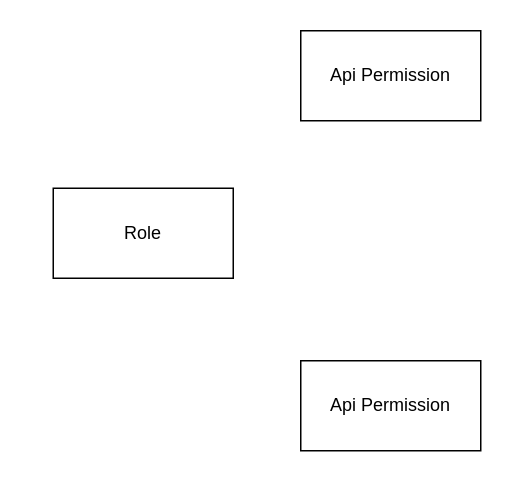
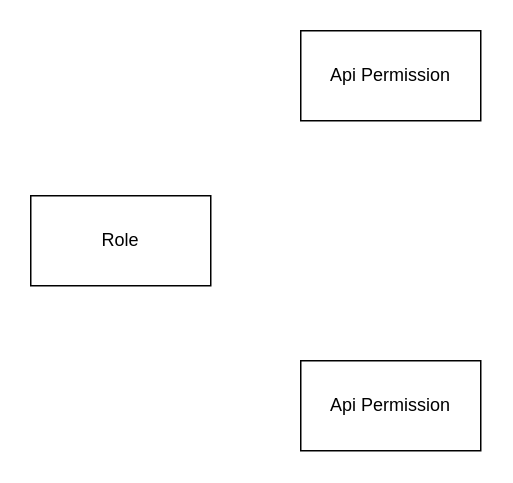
(143, 233) -> (121, 241)
